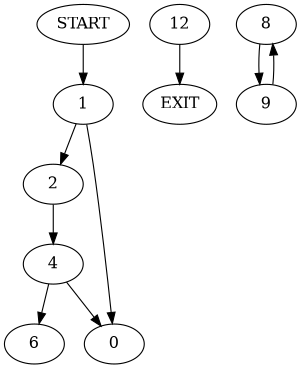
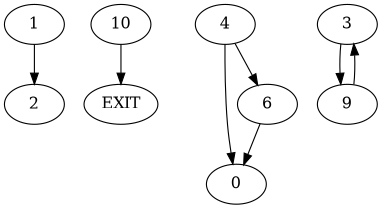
(83, 24) -> none
(180, 24) -> (121, 24)
(266, 24) -> (347, 24)
(100, 218) -> (254, 139)
(53, 219) -> none
